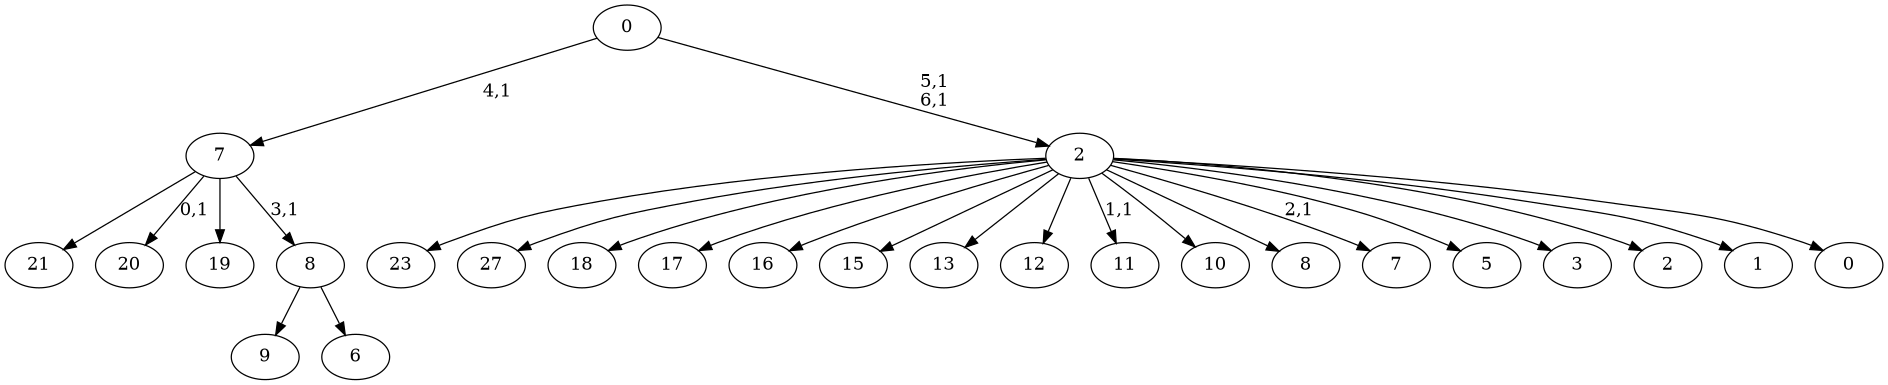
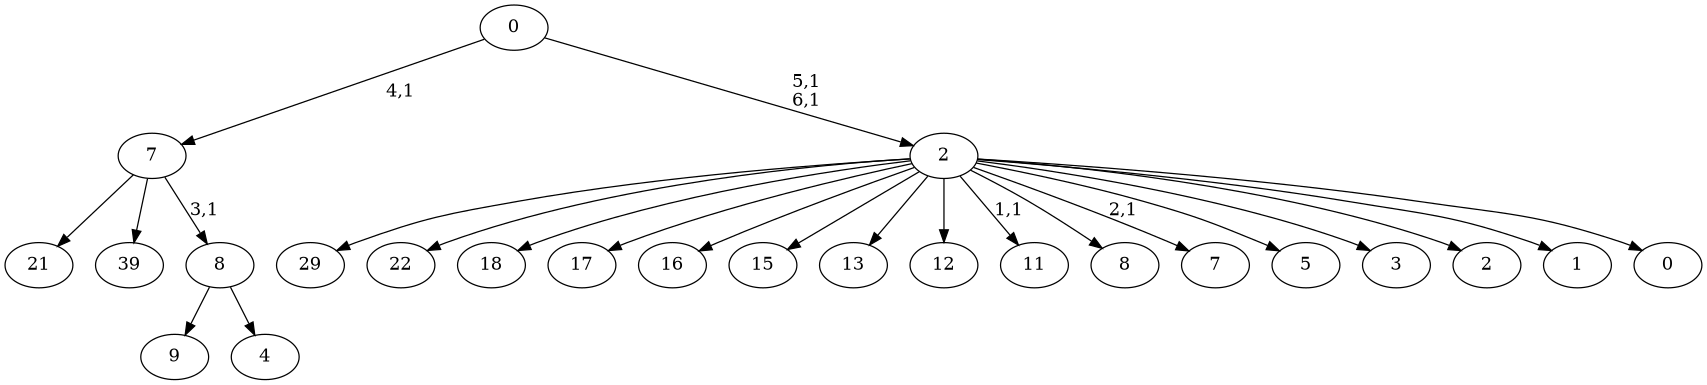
(129, 265) -> none
(220, 265) -> (129, 265)
(401, 265) -> (310, 265)
(491, 265) -> (401, 265)
(1215, 265) -> none
(356, 357) -> (265, 357)
